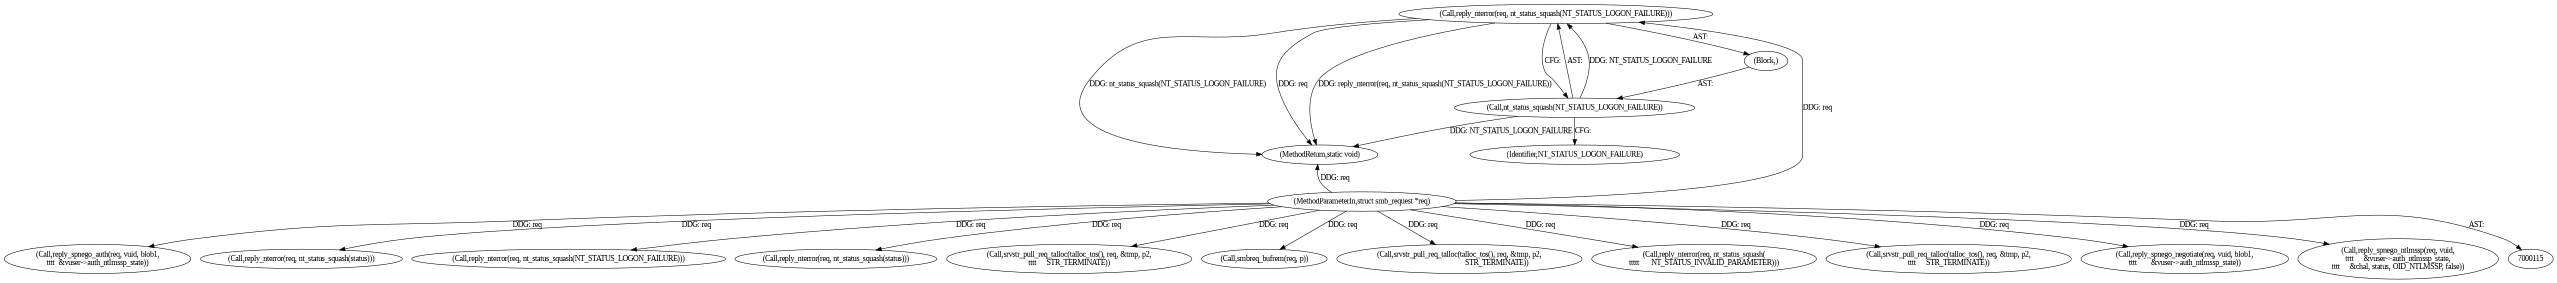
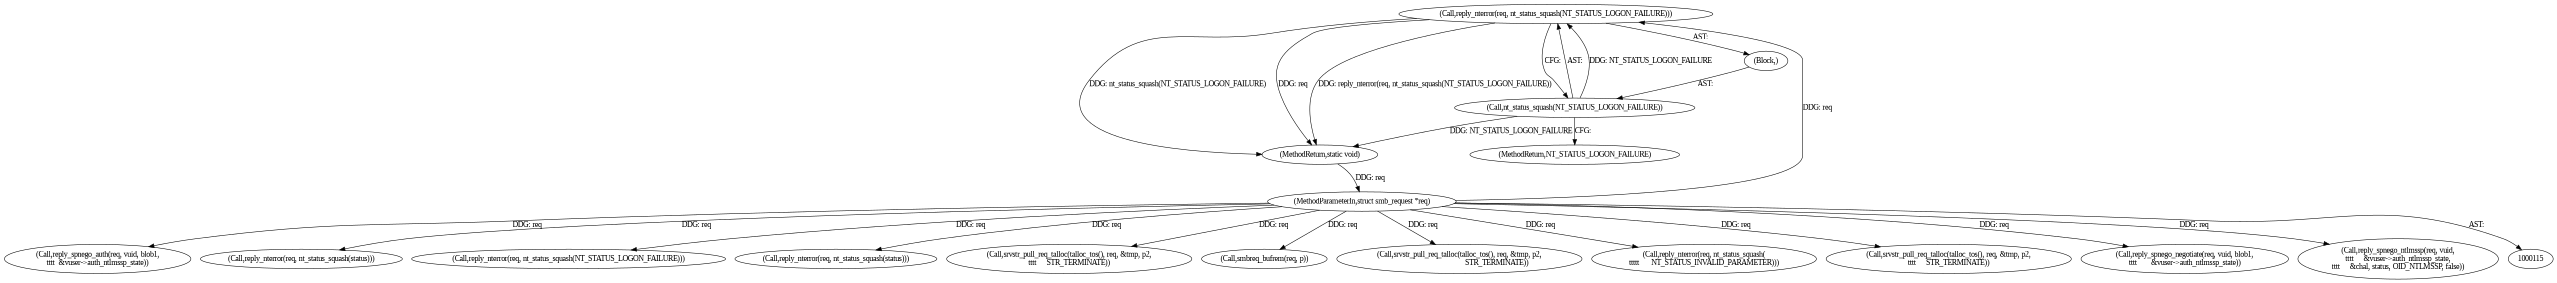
(1575, 155) -> (1575, 155)
(1321, 183) -> (1350, 174)
(2531, 259) -> (2531, 259)
